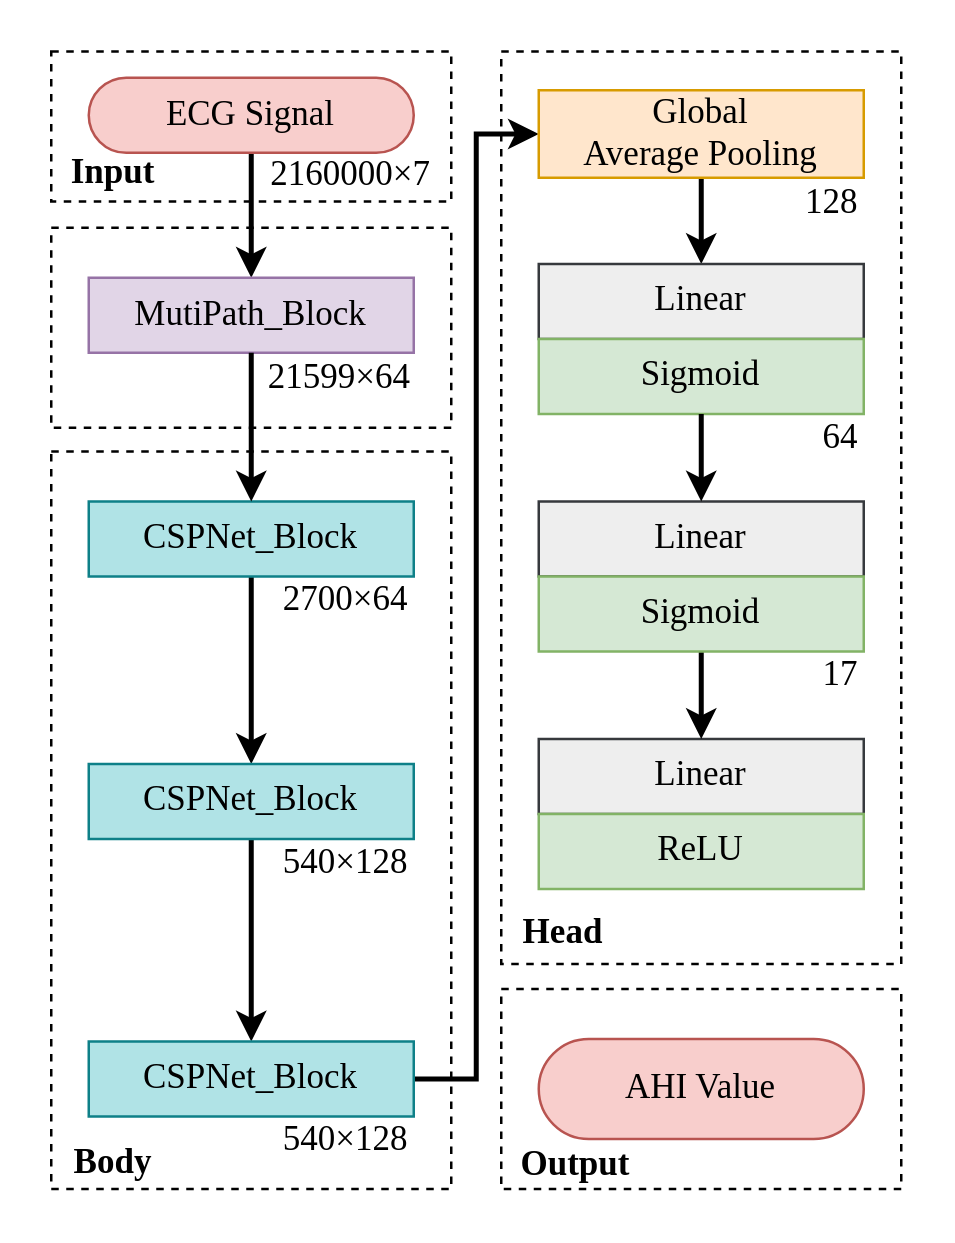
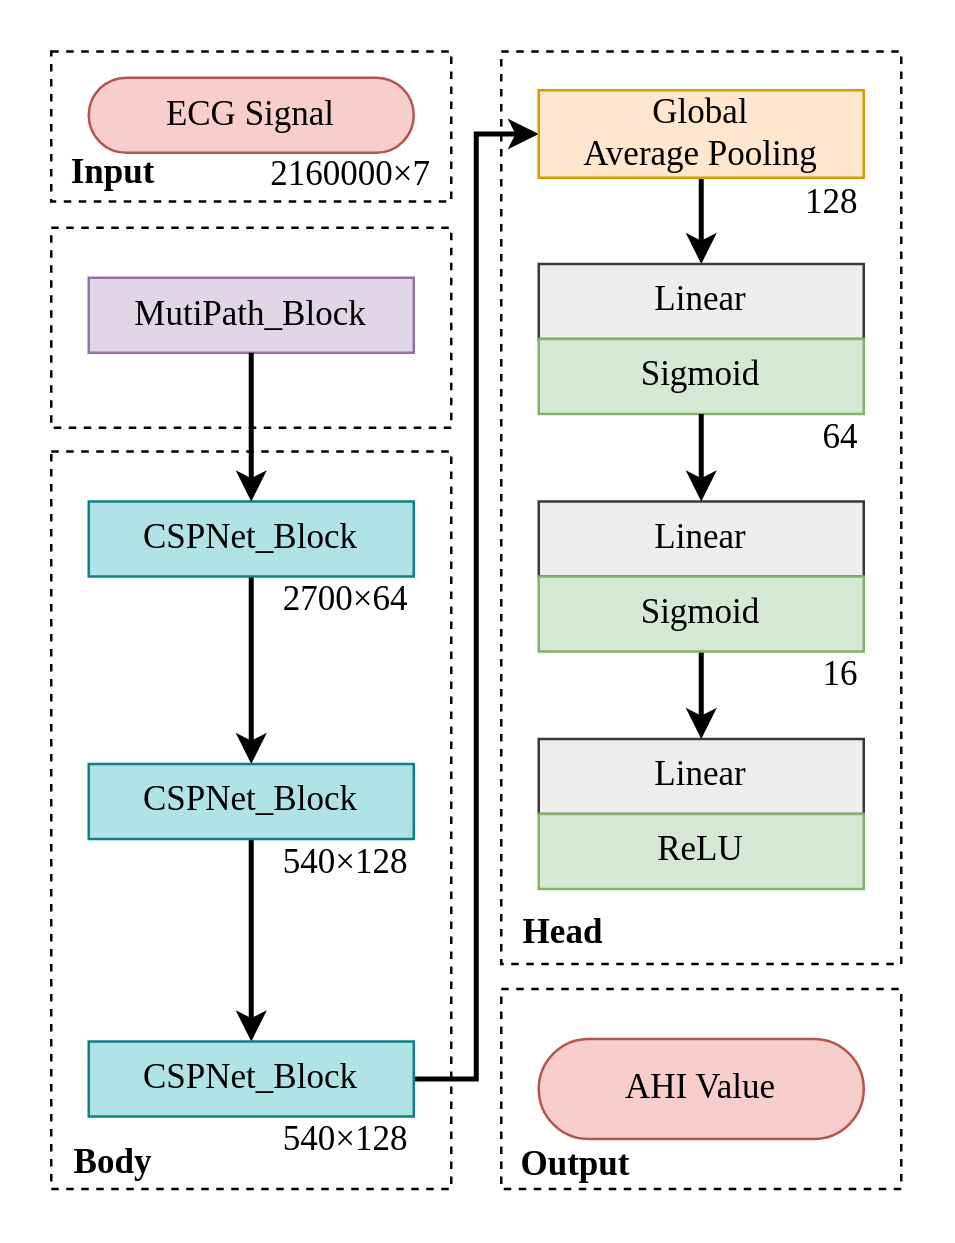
(251, 205) -> none
(336, 378) -> none
(839, 676) -> (839, 676)
